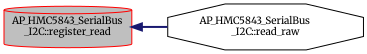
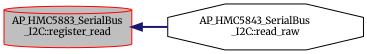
(68, 27) -> (68, 27)
